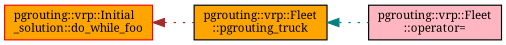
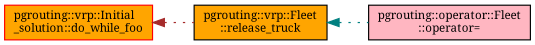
(261, 23) -> (261, 23)
(435, 23) -> (450, 23)
